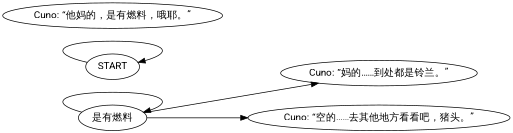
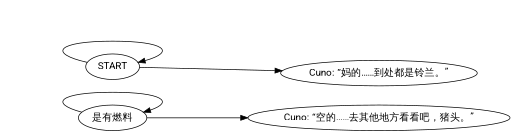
(113, 16) -> none
(228, 99) -> (207, 69)
